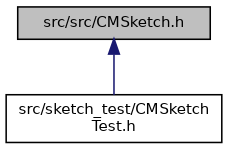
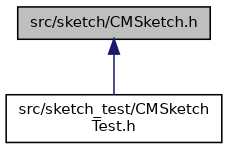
(114, 23) -> (114, 23)
